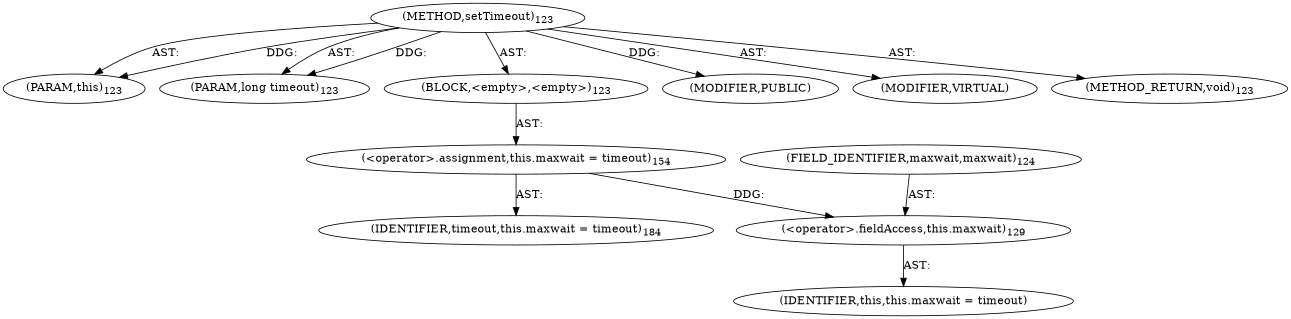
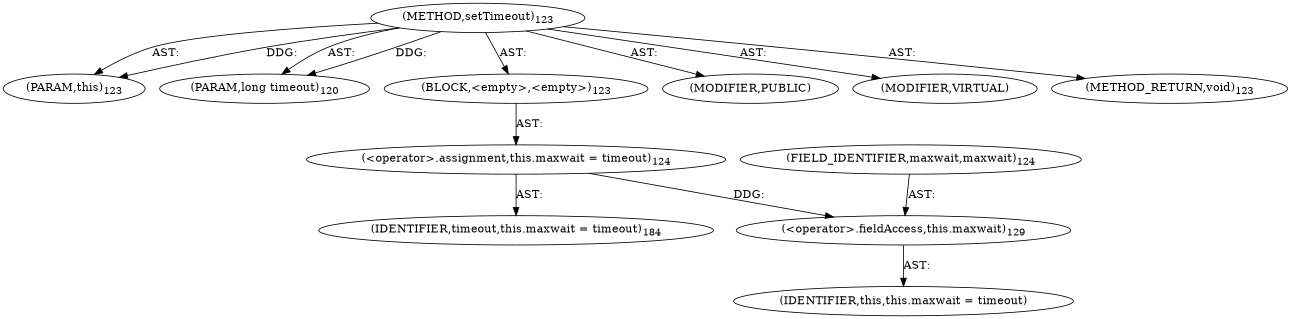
(646, 53) -> (646, 53)
(329, 87) -> (329, 87)
(661, 158) -> (661, 158)
